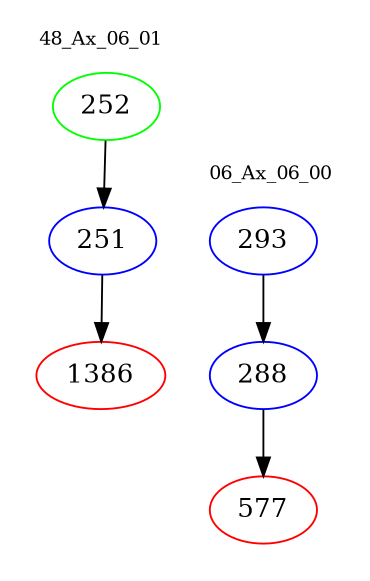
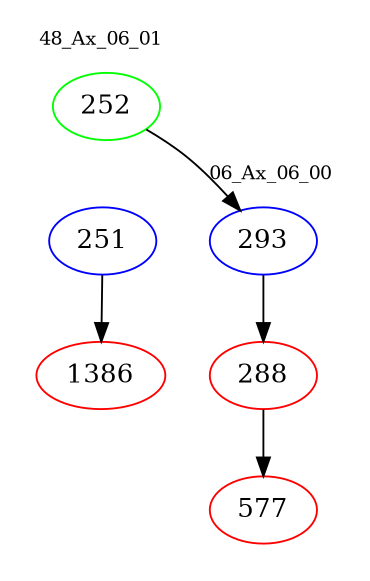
(105, 165) -> (206, 174)
(263, 375) -> (263, 375)
